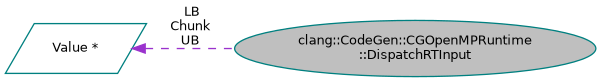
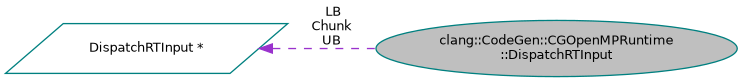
(76, 49) -> (147, 49)
